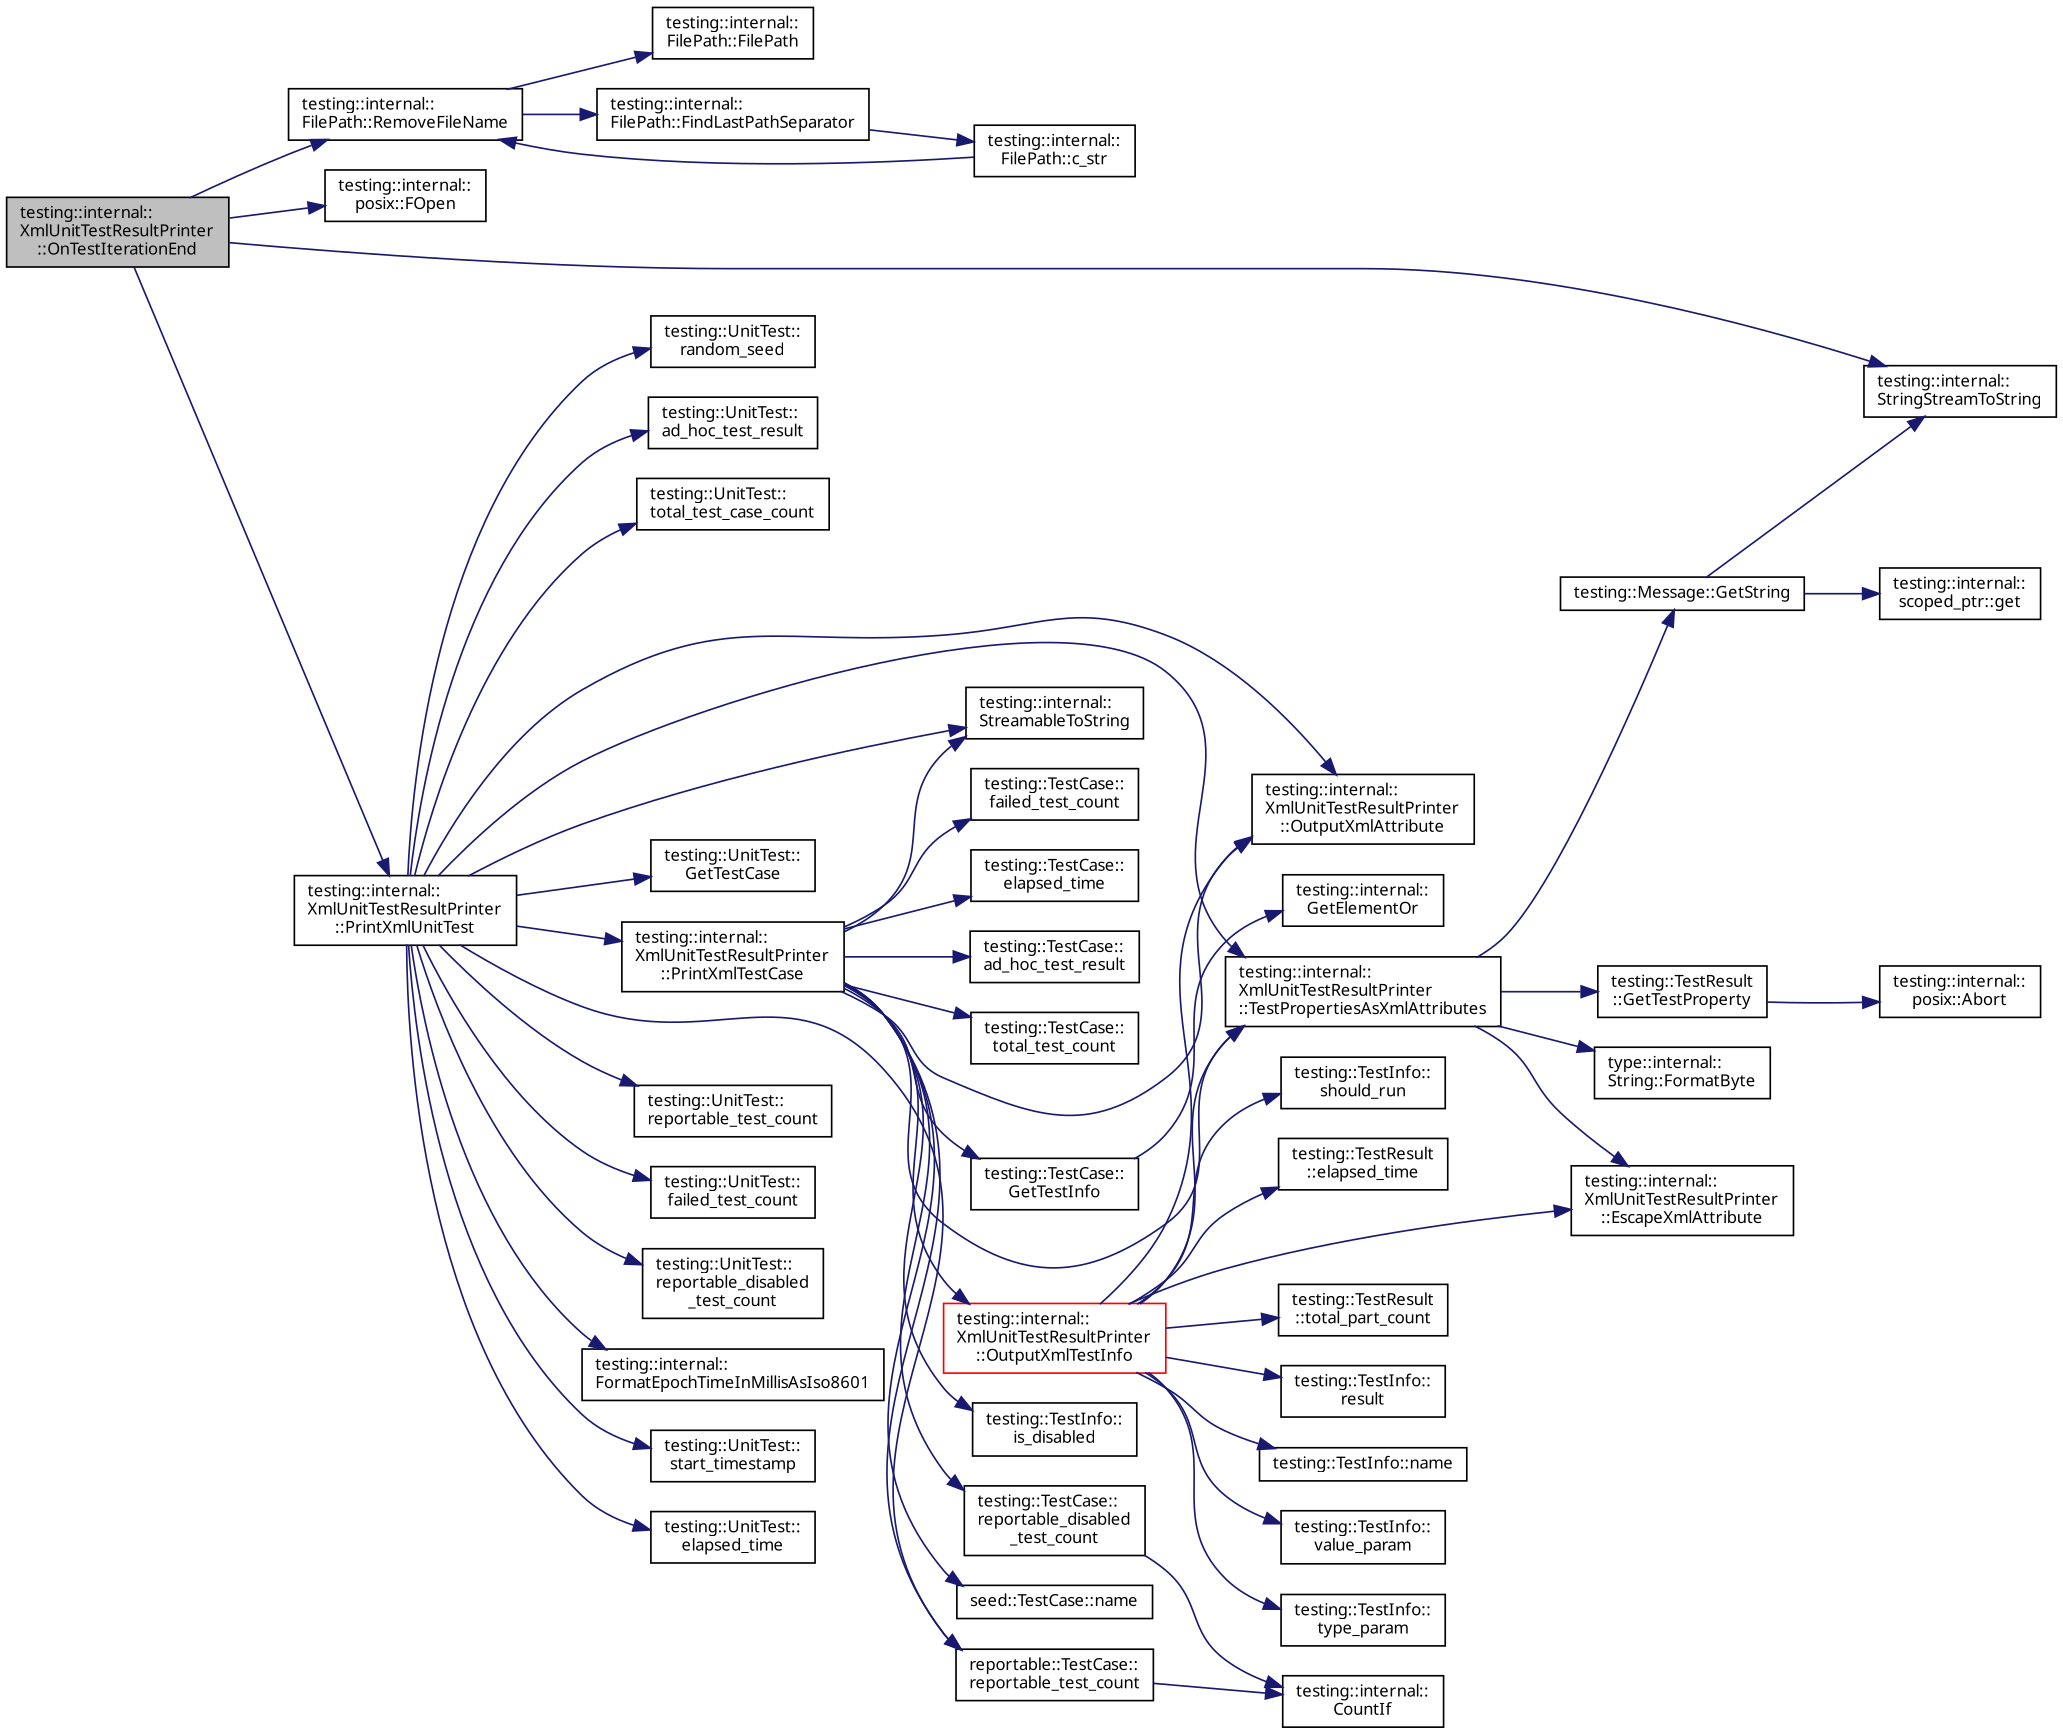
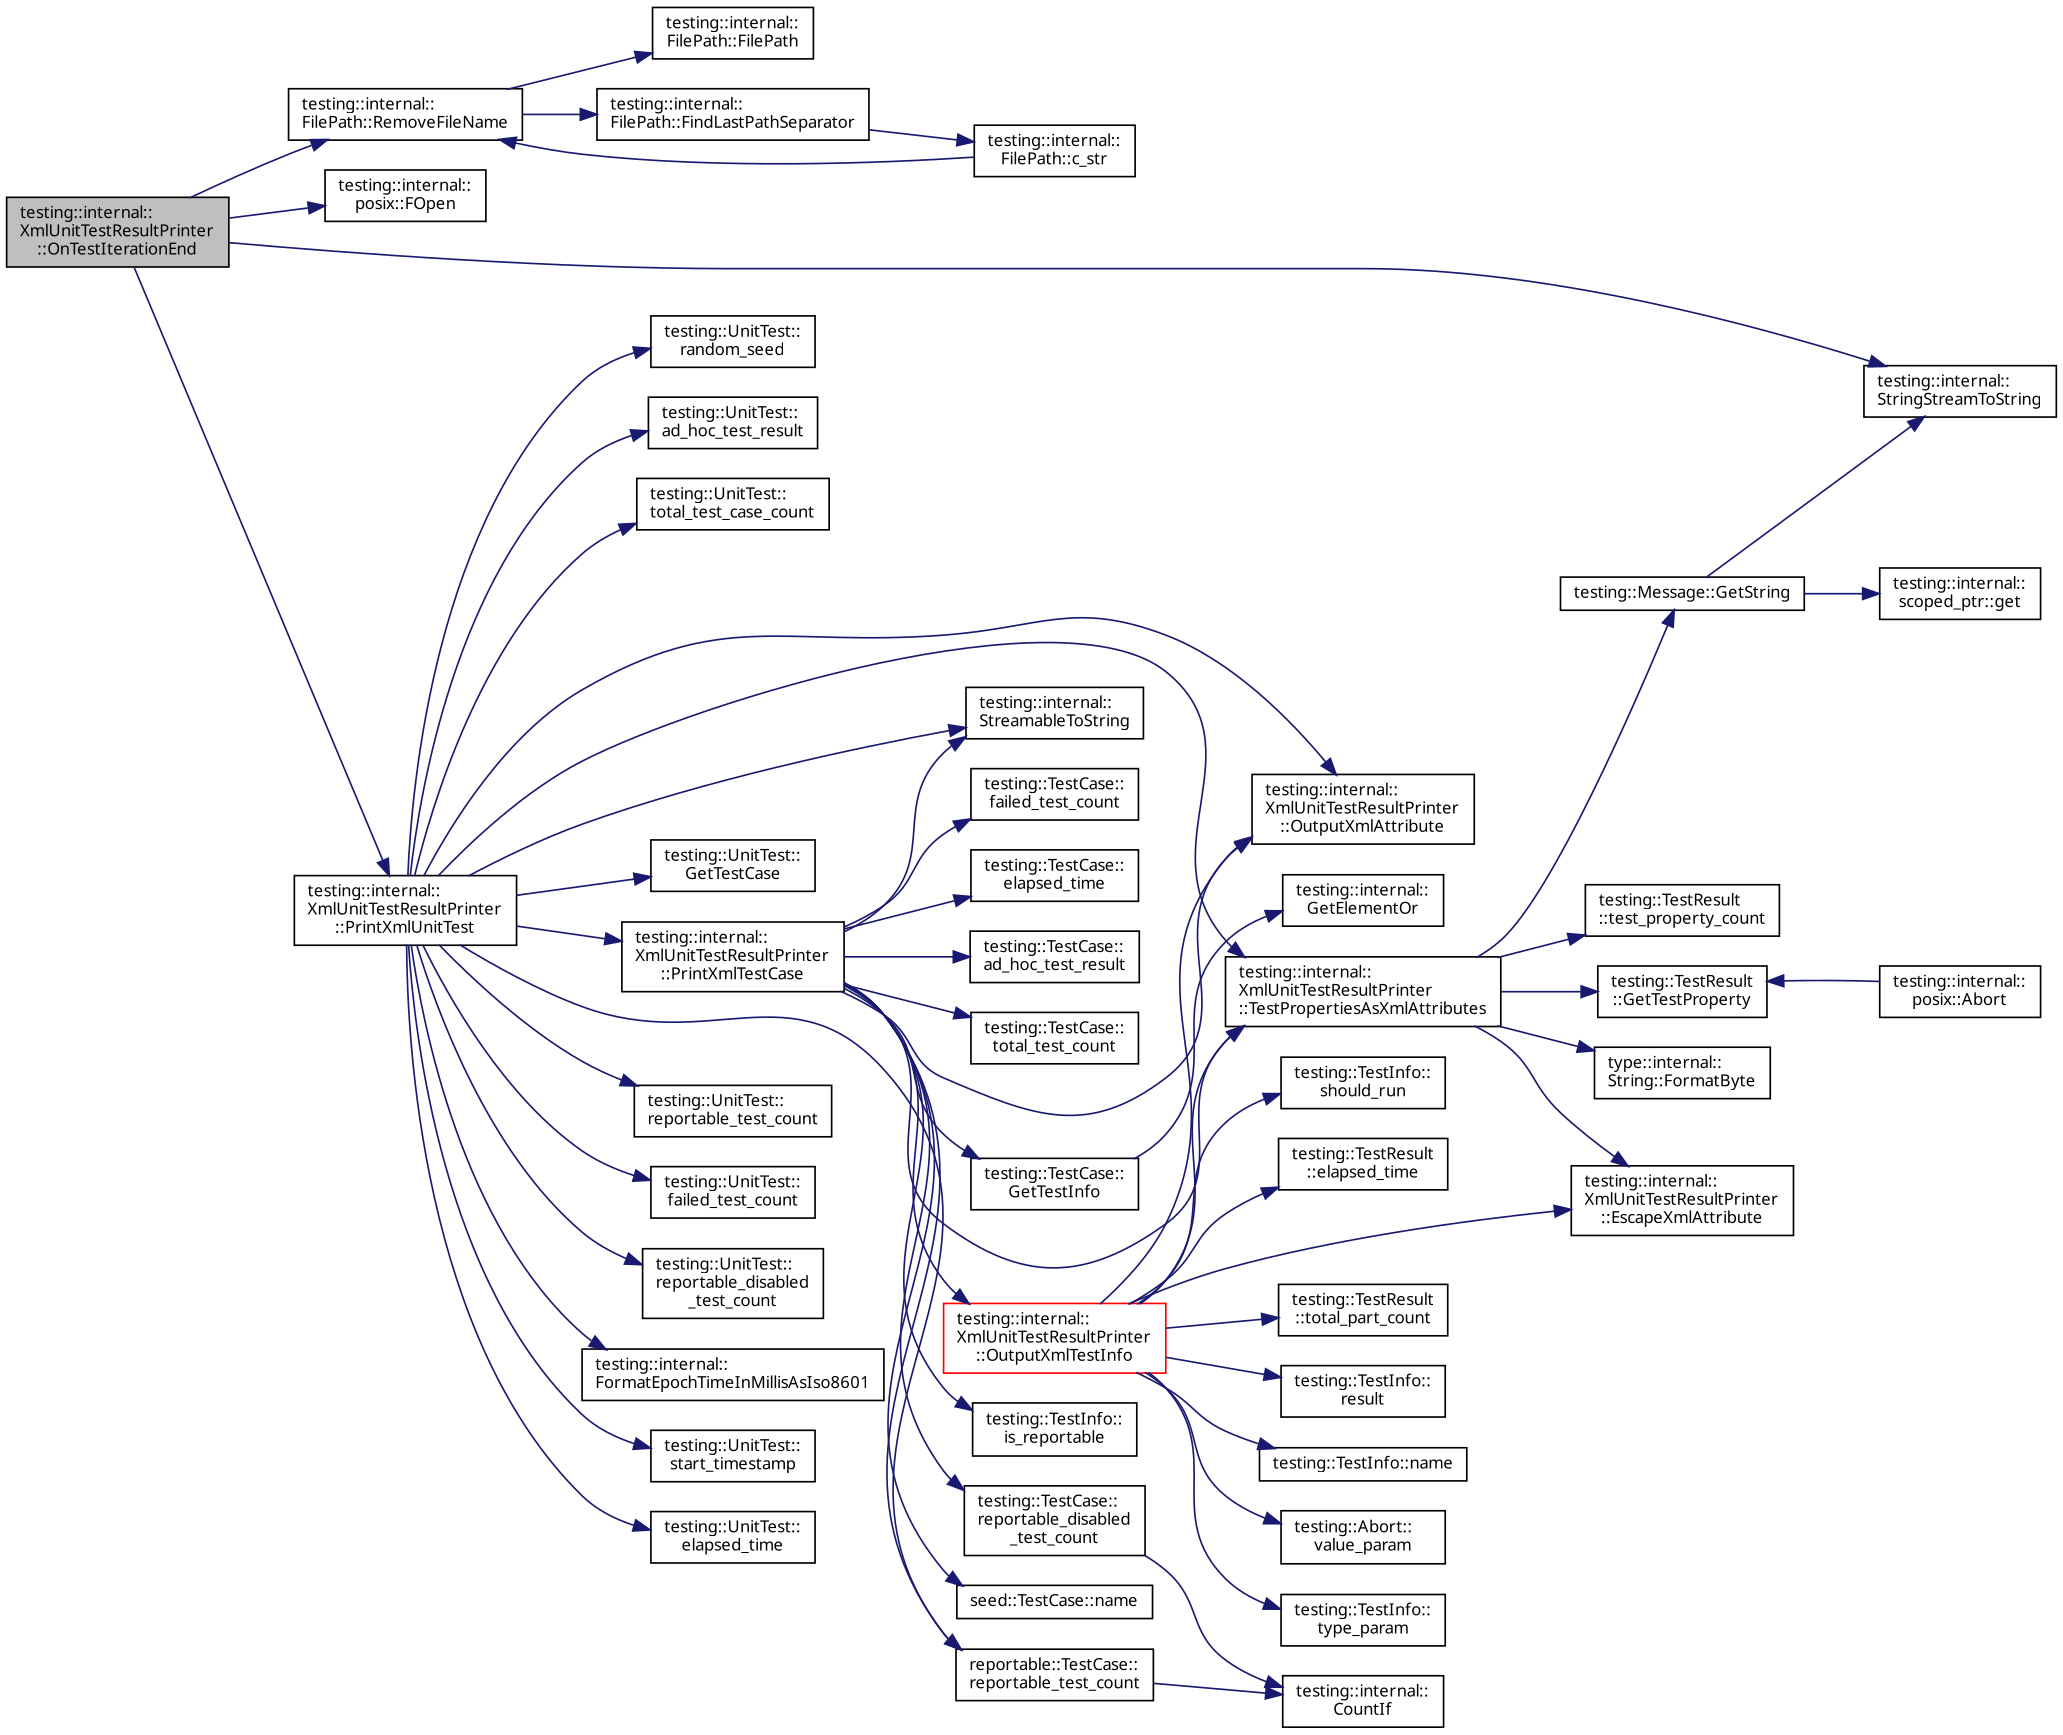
none -> (1682, 910)
(1815, 1003) -> (1832, 981)
(1055, 1429) -> (1055, 1429)
(1363, 1537) -> (1363, 1537)
